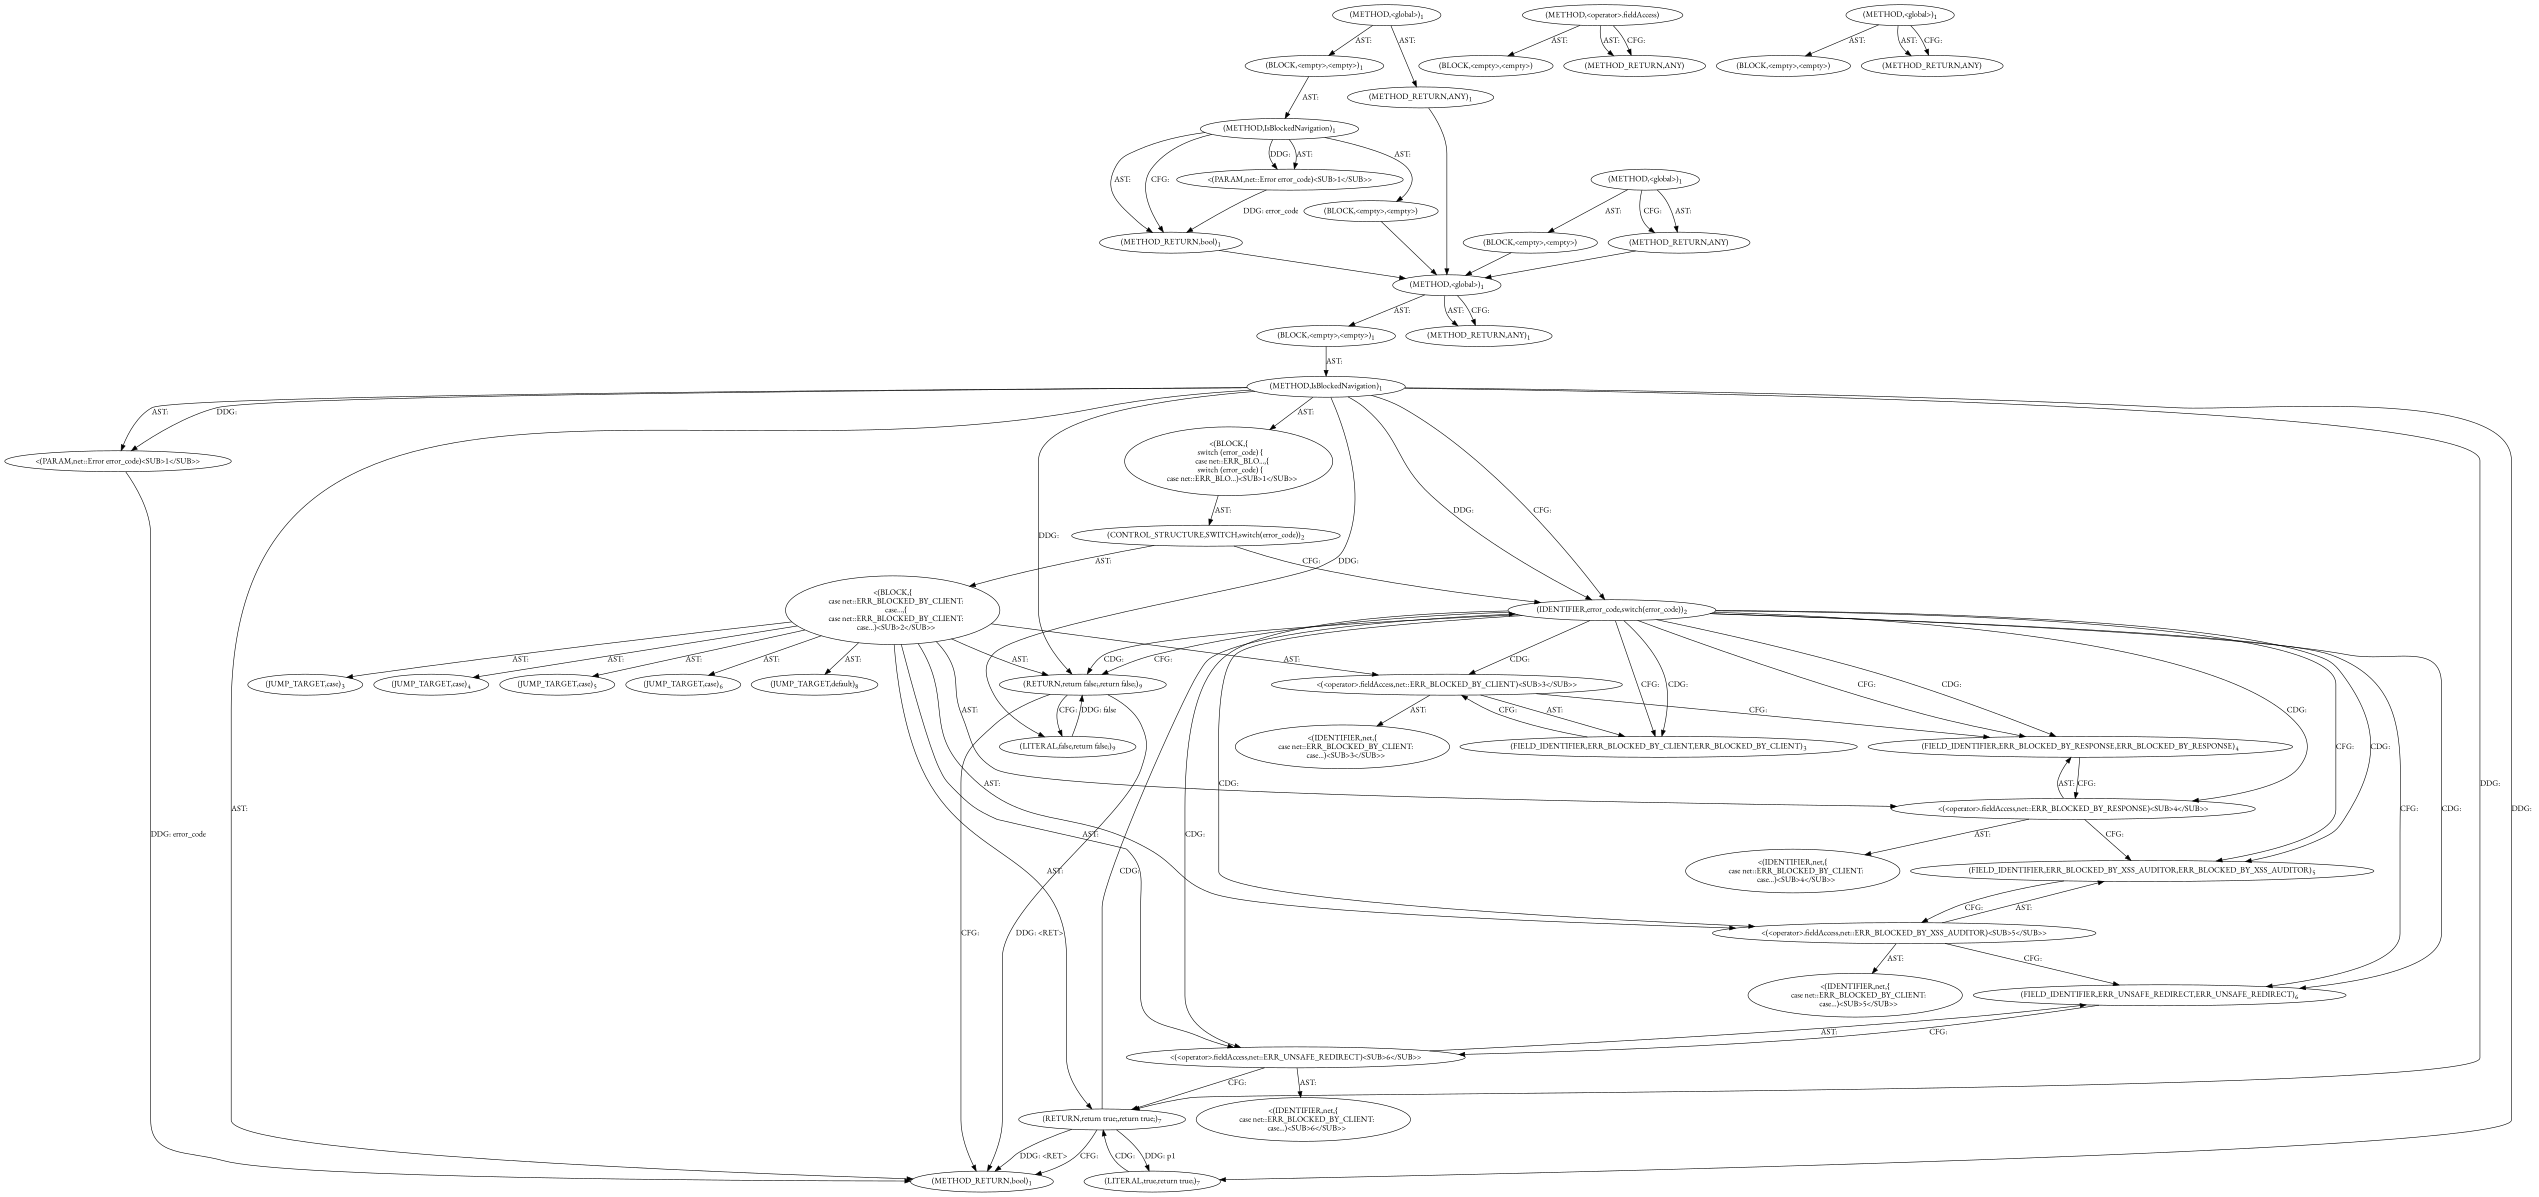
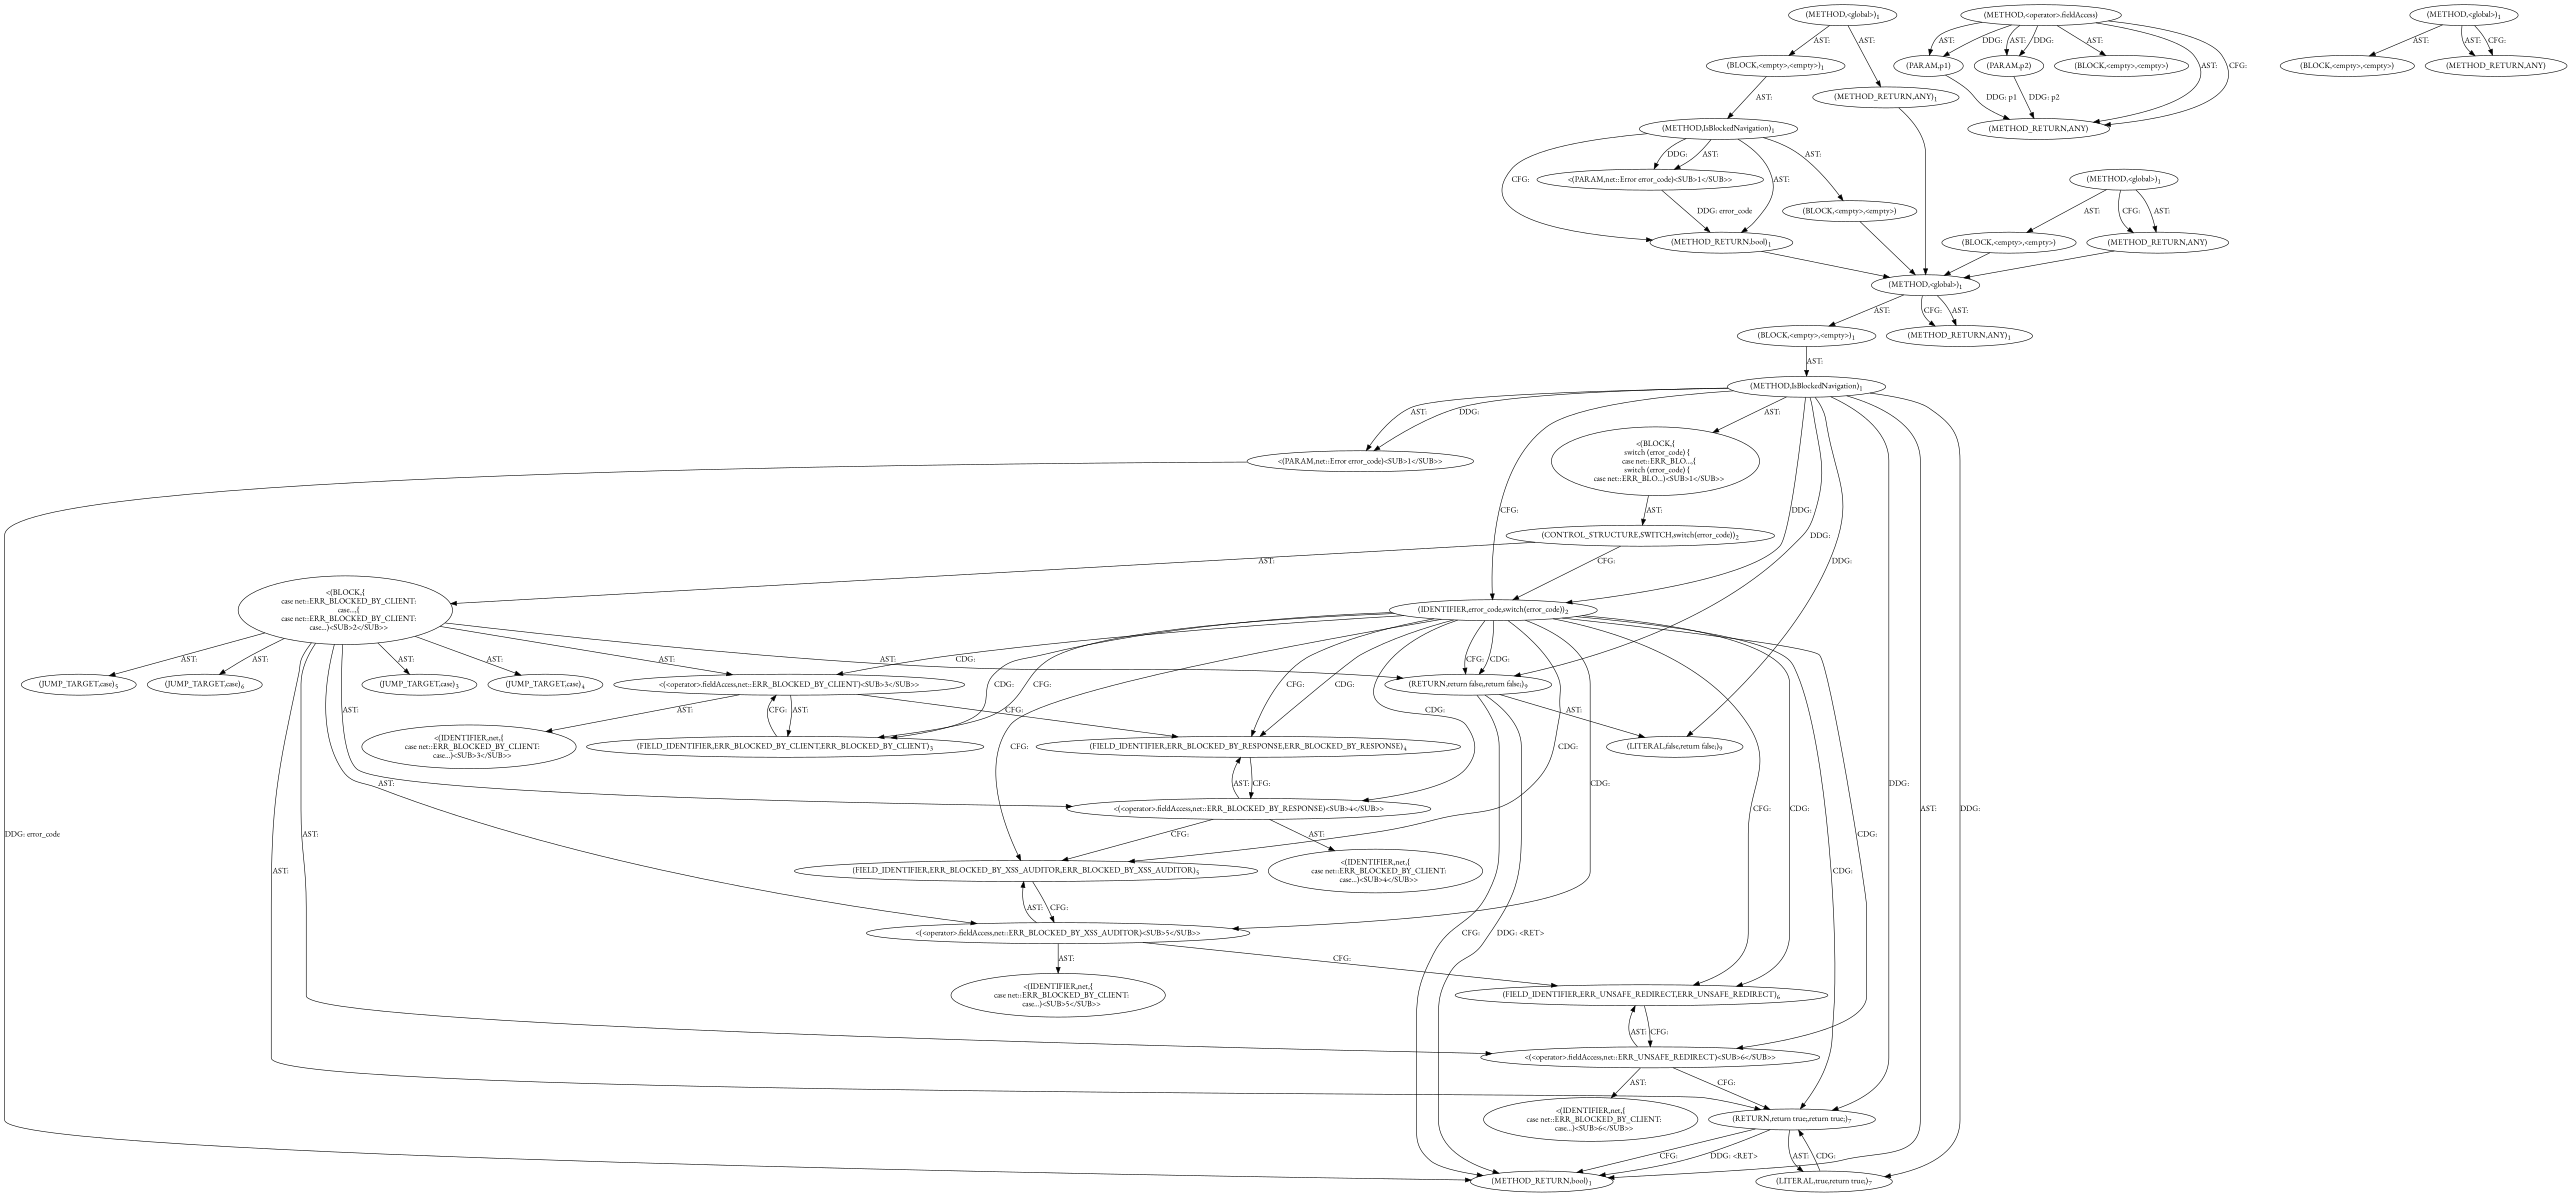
none -> (1929, 66)
none -> (2009, 66)
(815, 685) -> none
(1069, 710) -> (1575, 710)
(1078, 719) -> none
(1169, 733) -> (1820, 773)
(1160, 1156) -> (1802, 1156)
